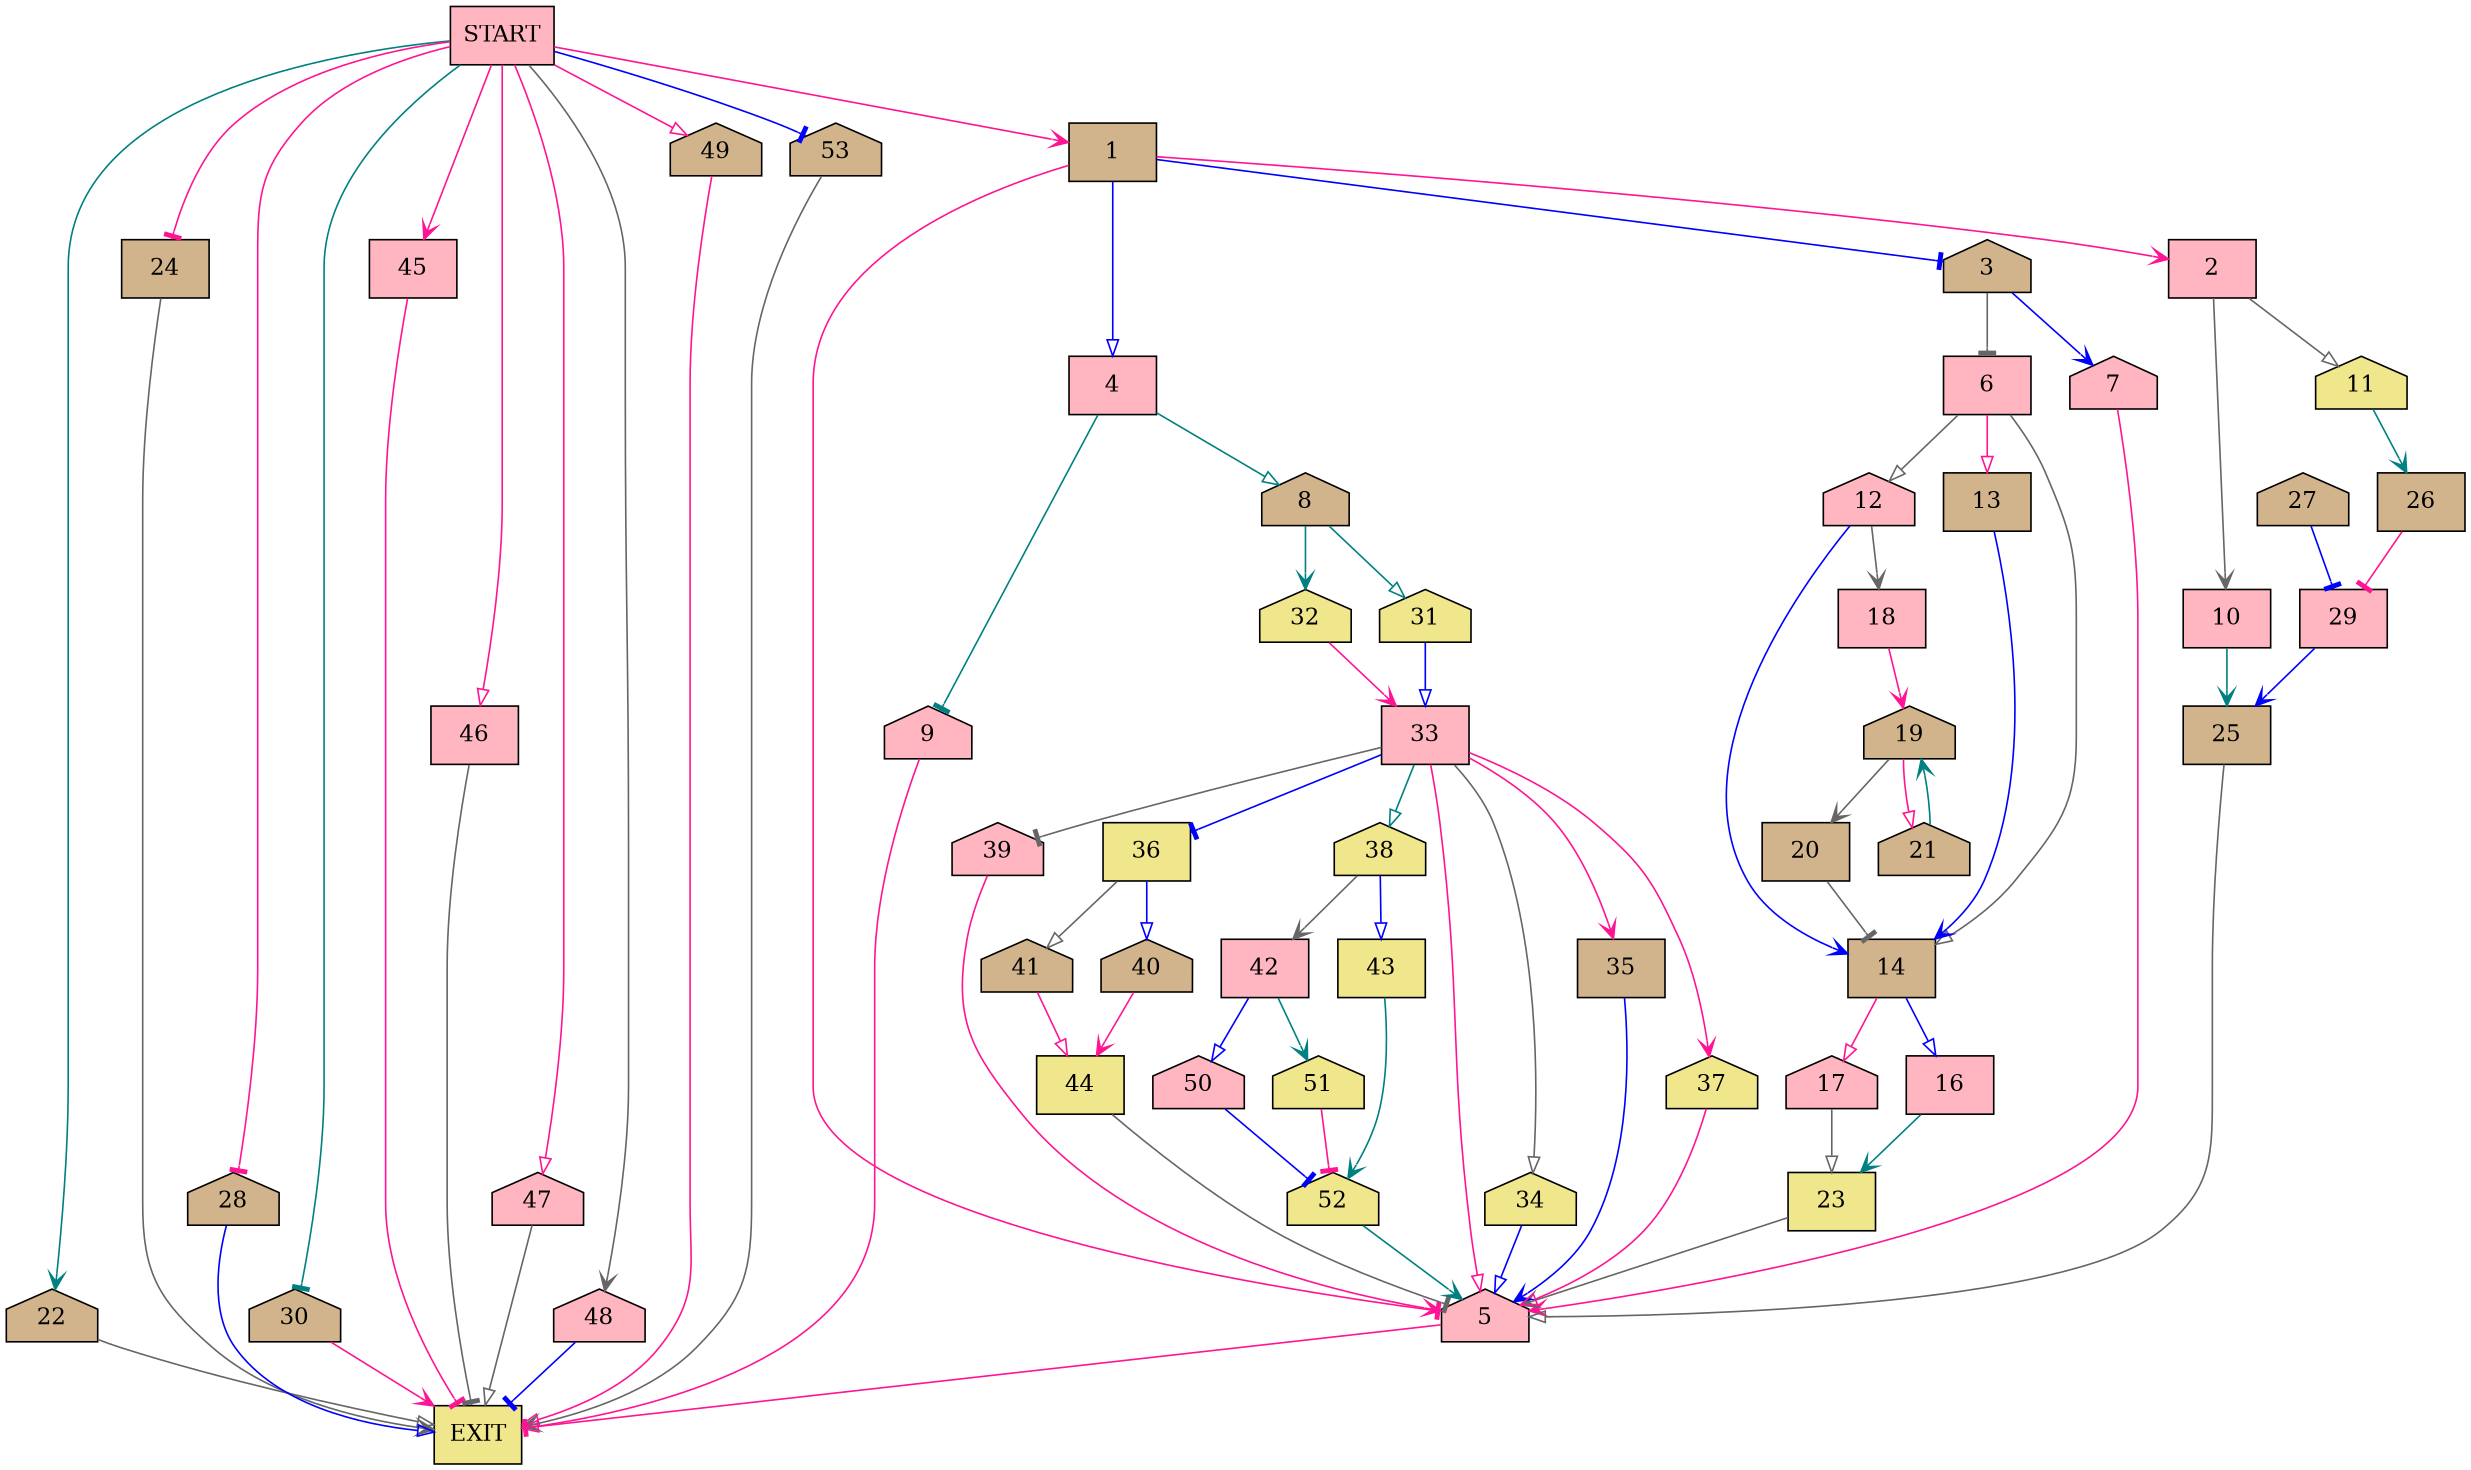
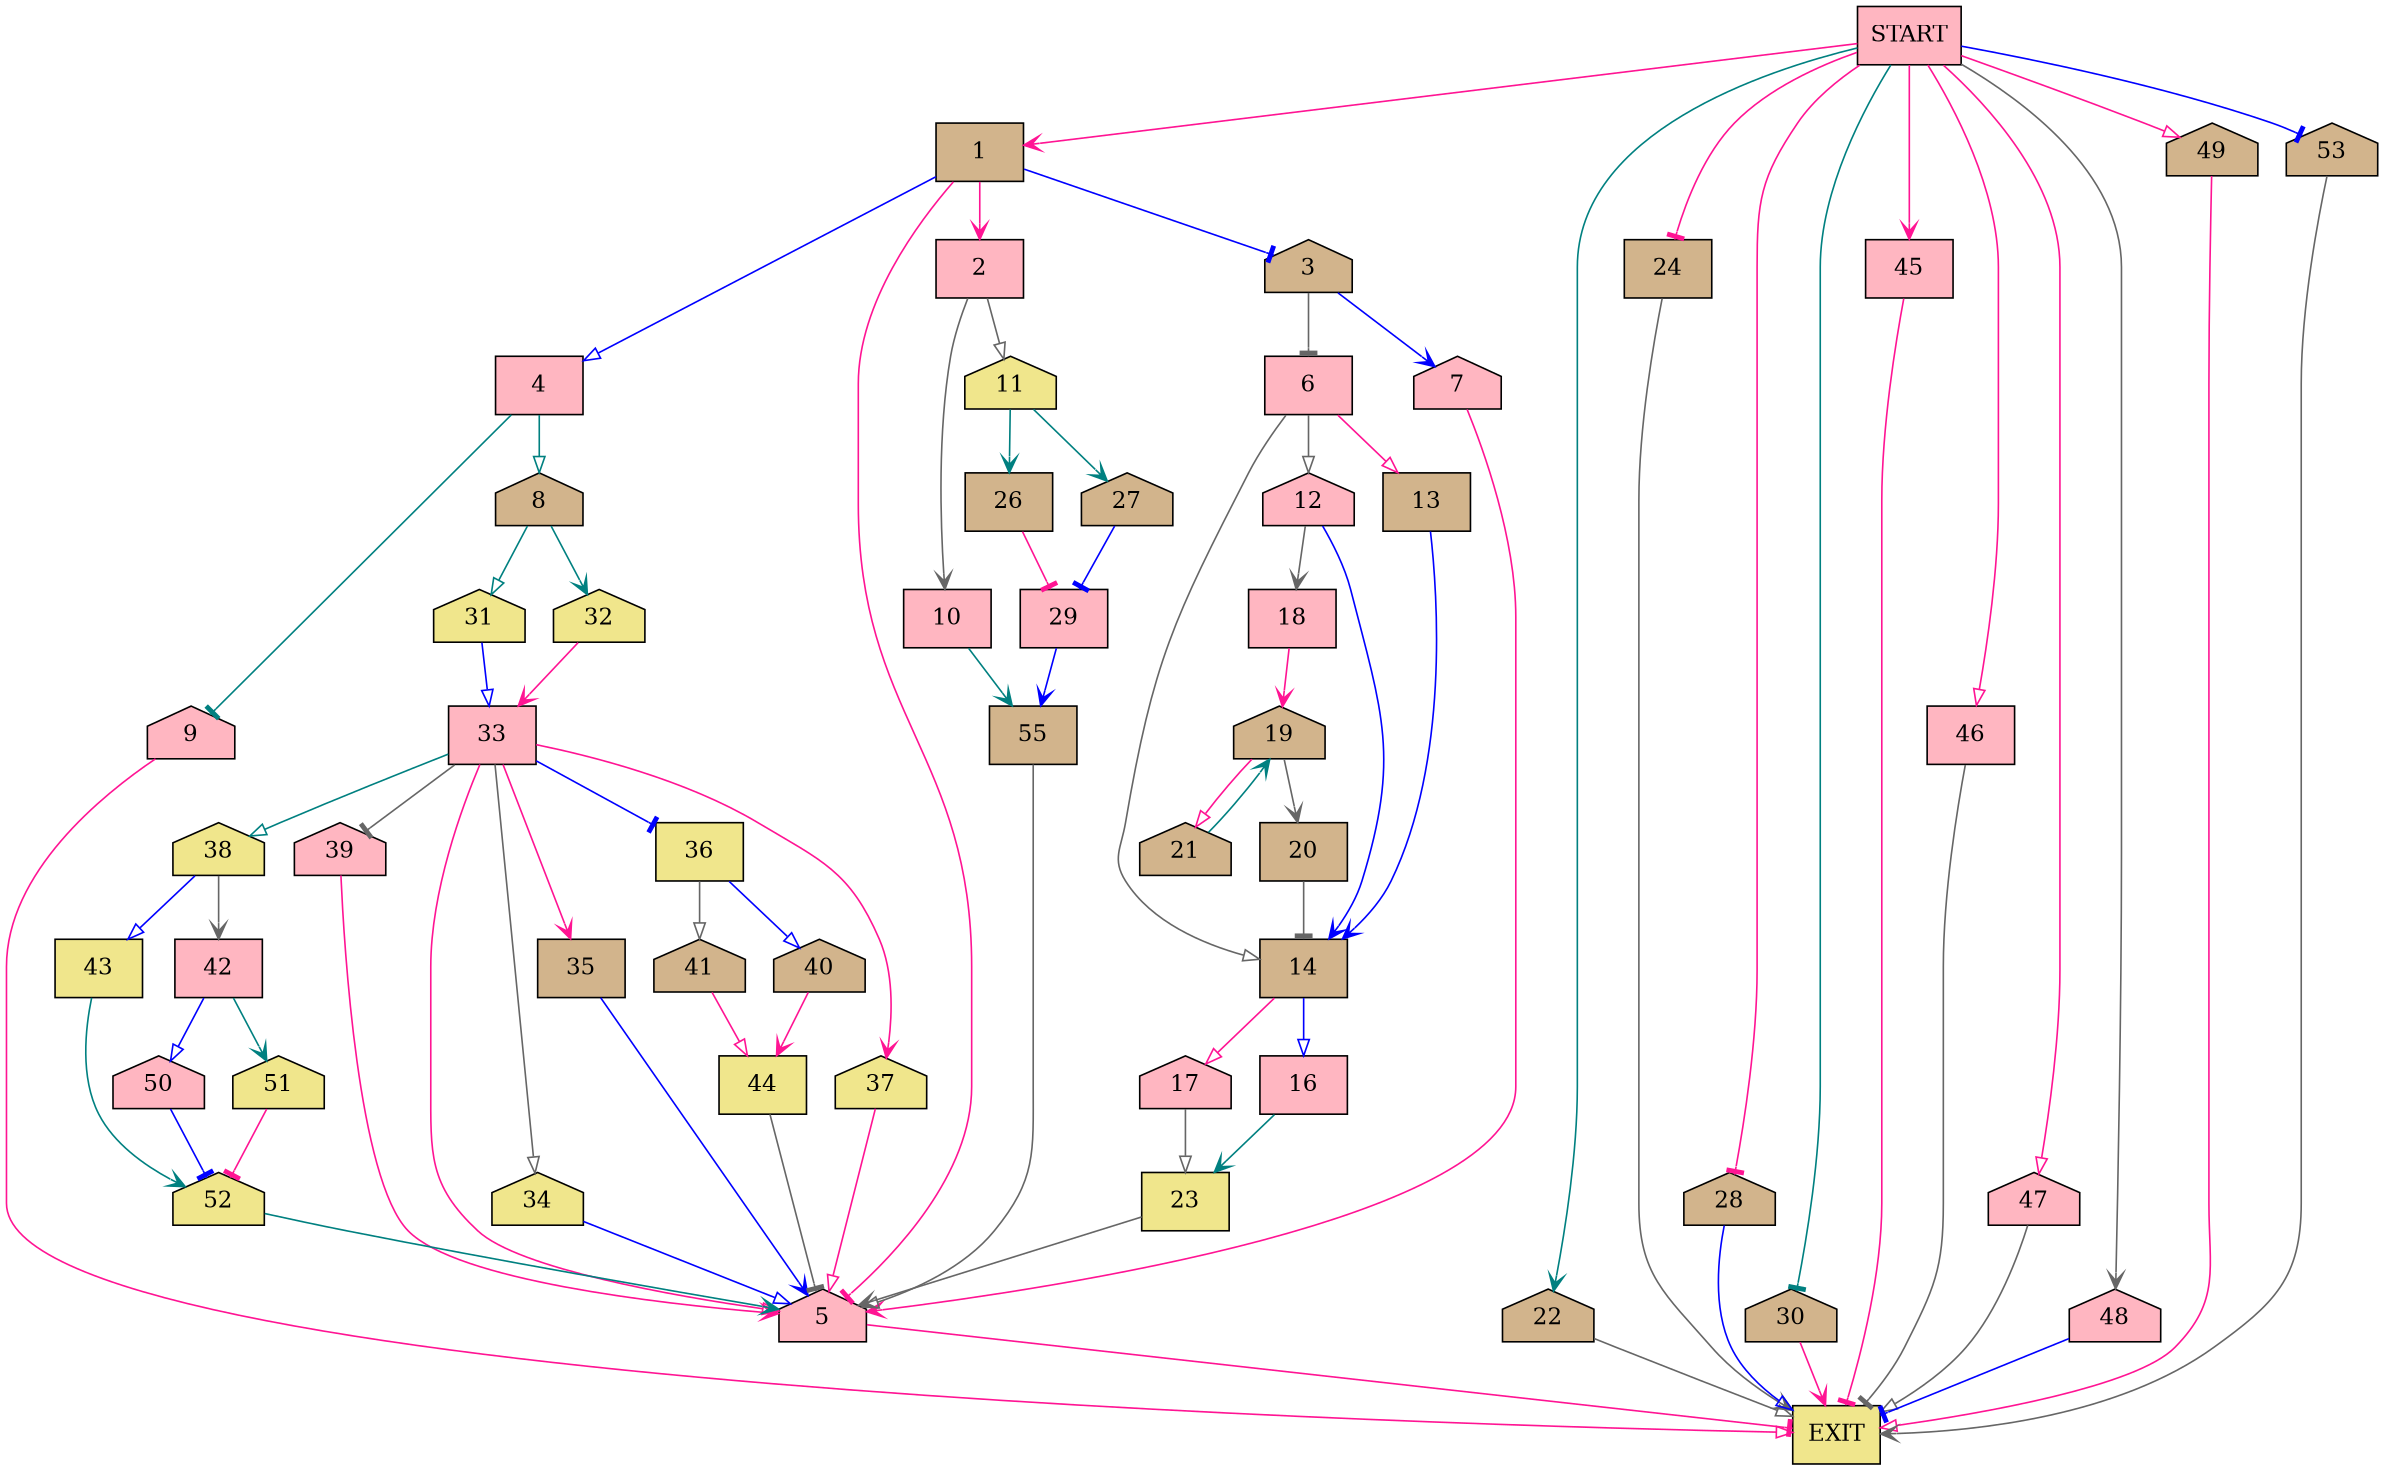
none -> (1064, 439)
(2227, 735) -> (1033, 735)
